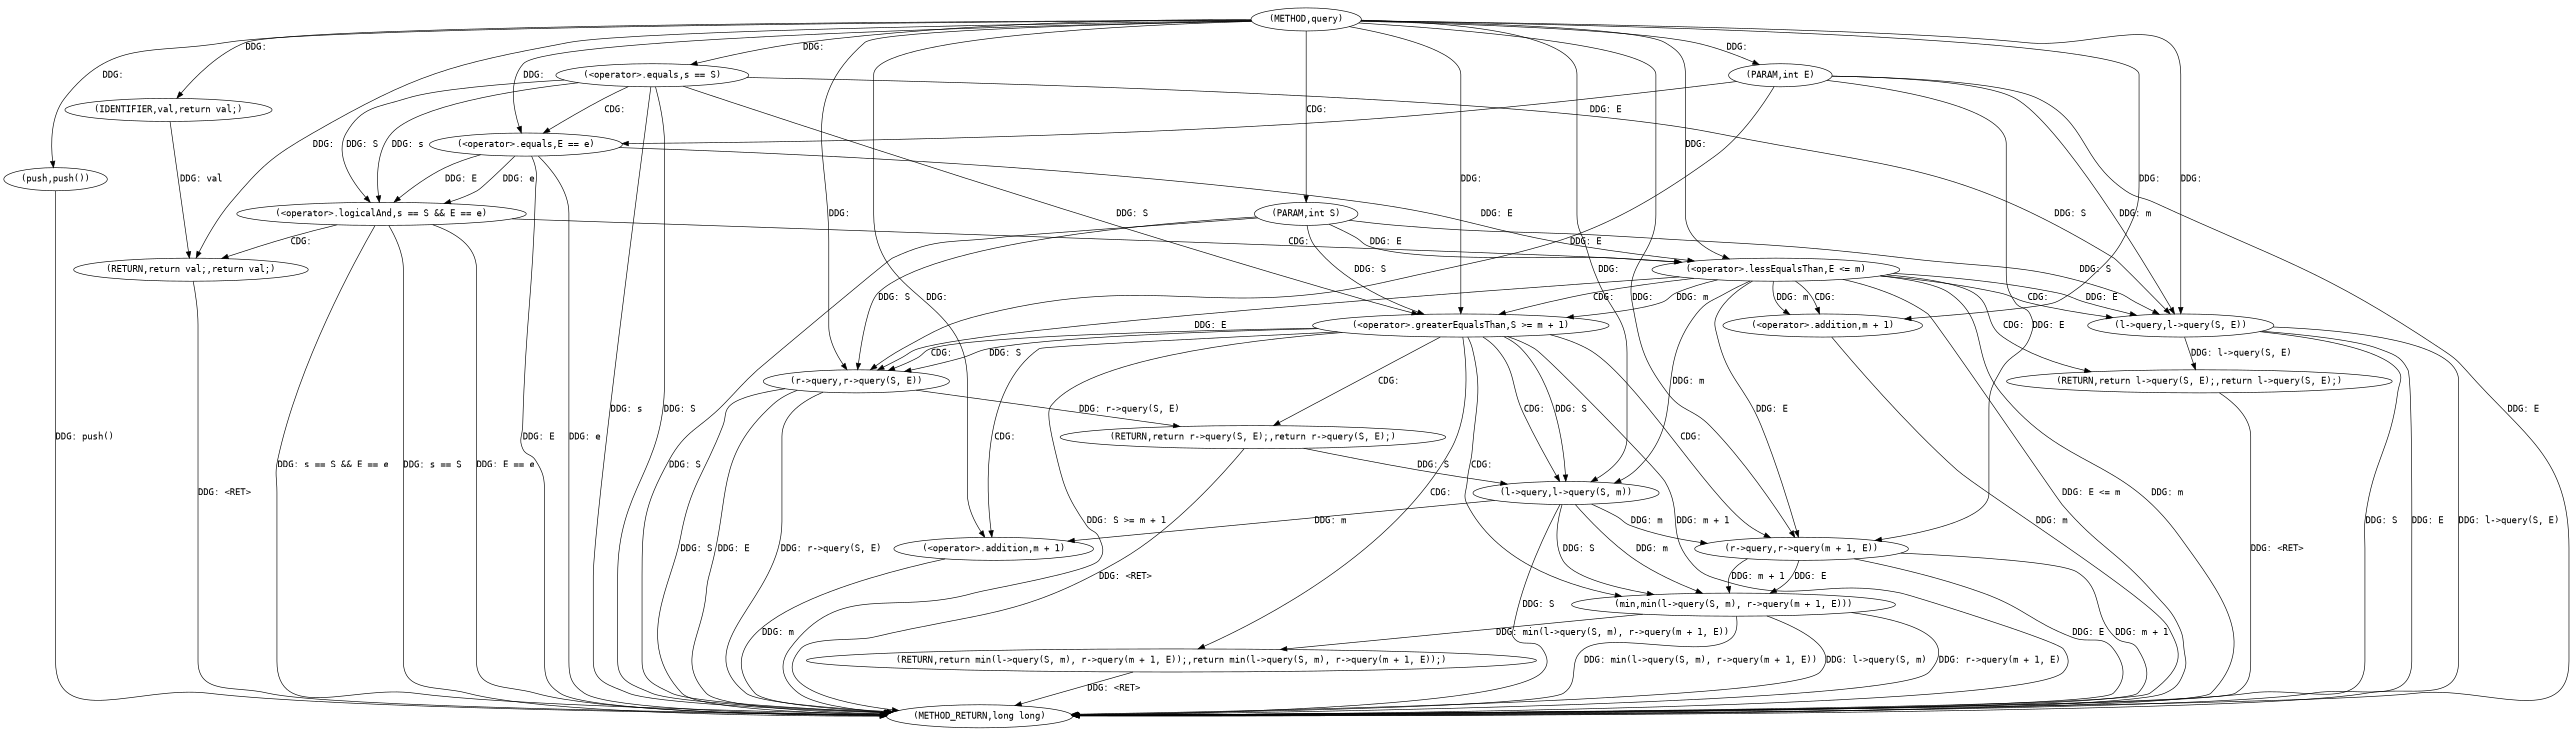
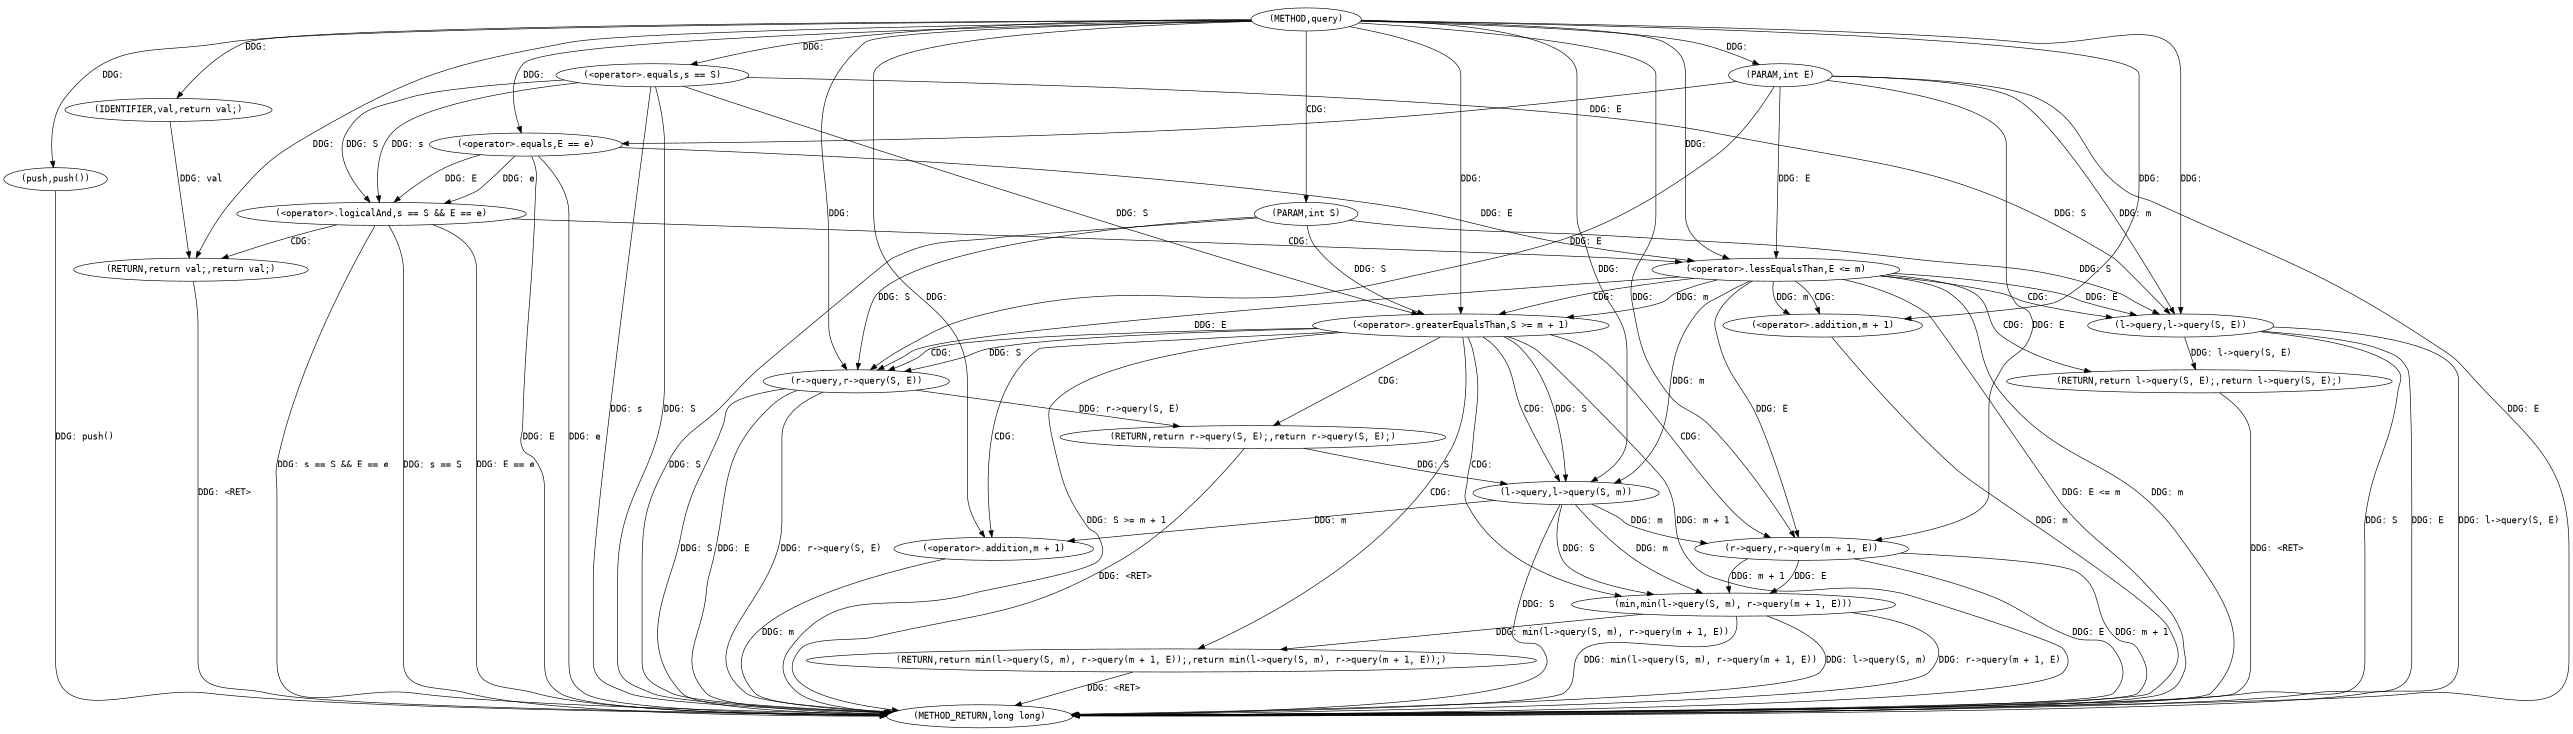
(588, 107) -> none
(1472, 257) -> (1778, 169)
